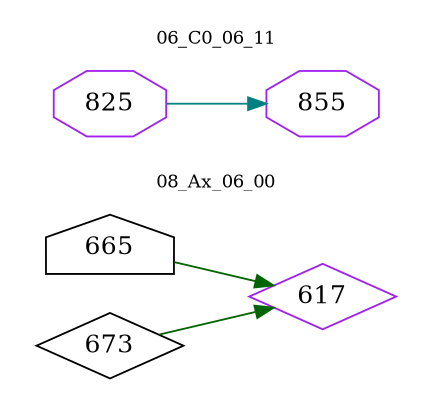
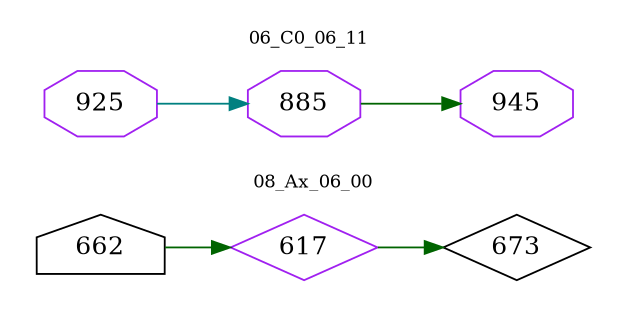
(110, 104) -> (101, 104)
(323, 104) -> (304, 104)
none -> (517, 104)
(110, 247) -> (101, 247)
(207, 323) -> (401, 247)
